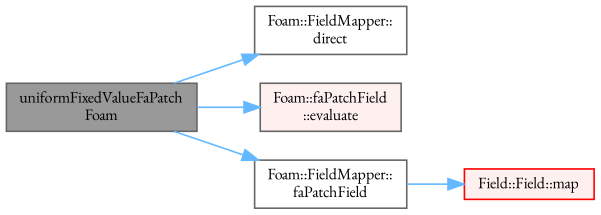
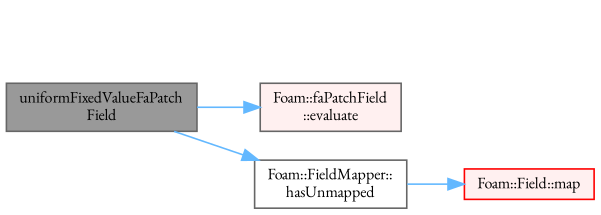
(331, 30) -> none
(102, 107) -> (102, 107)
(331, 184) -> (331, 184)
(529, 184) -> (529, 184)
